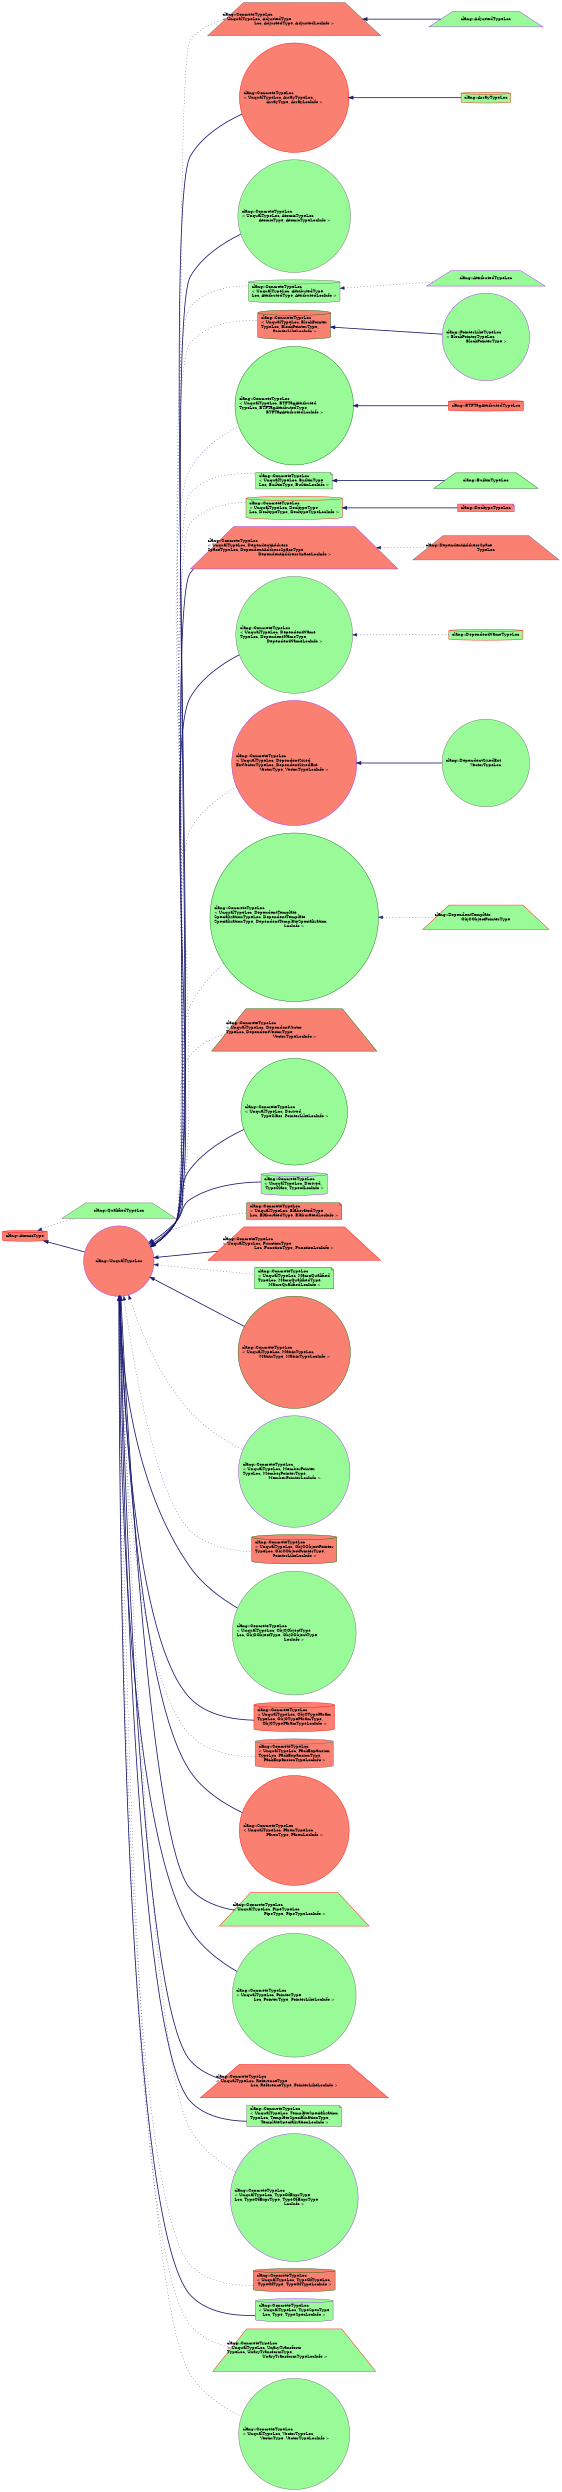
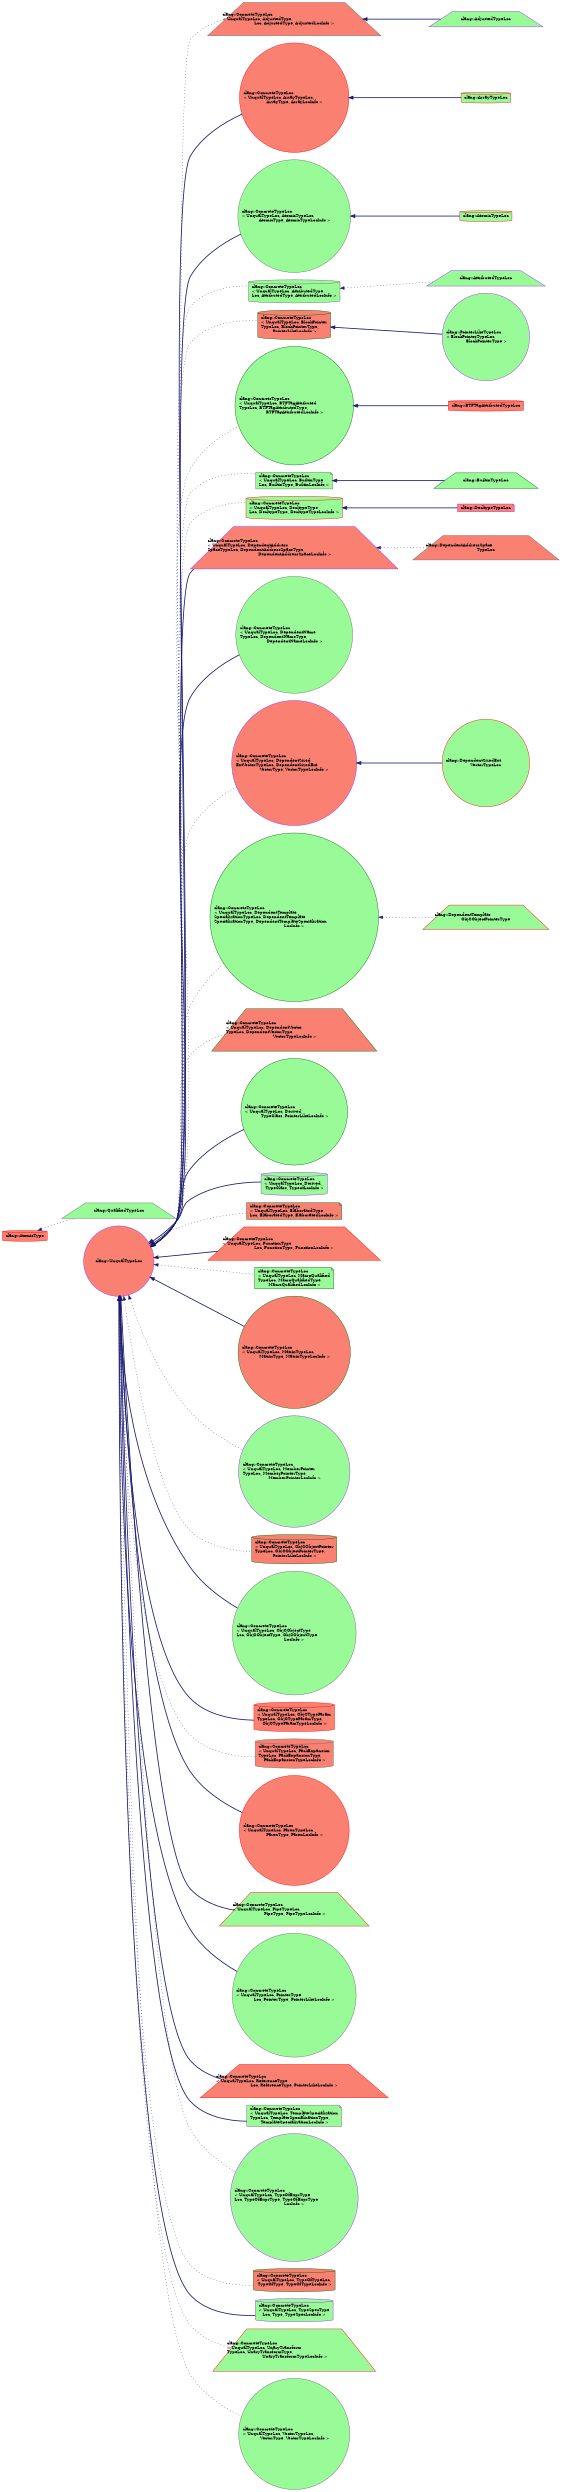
none -> (486, 216)
(486, 635) -> none
(486, 763) -> (486, 763)
(66, 1247) -> none
